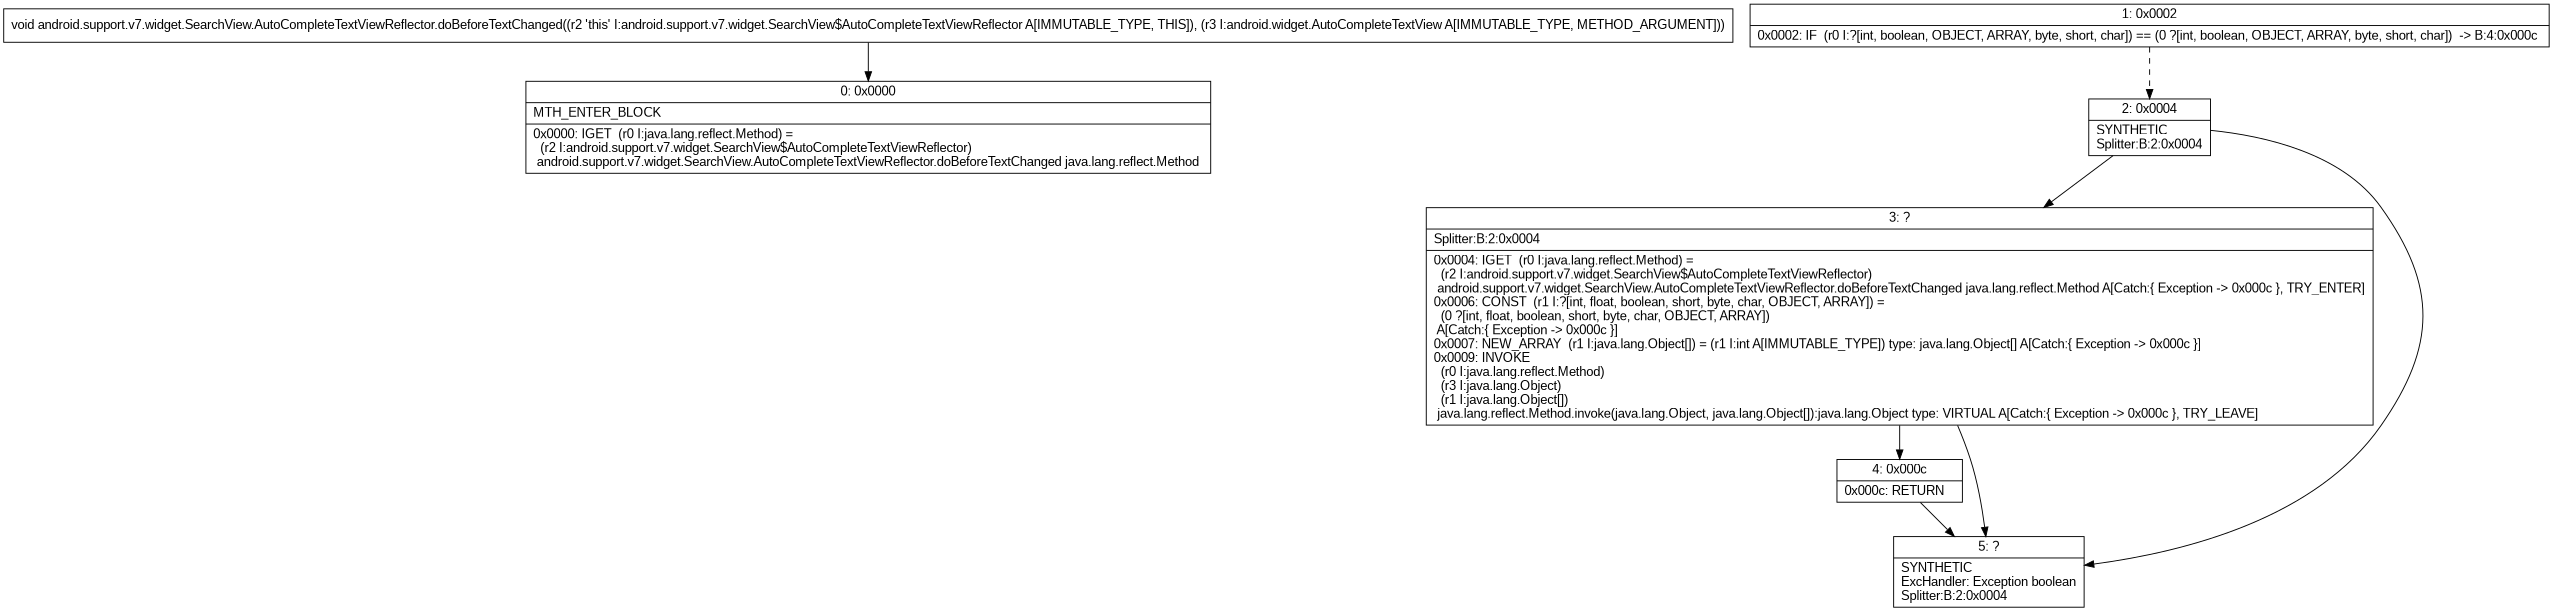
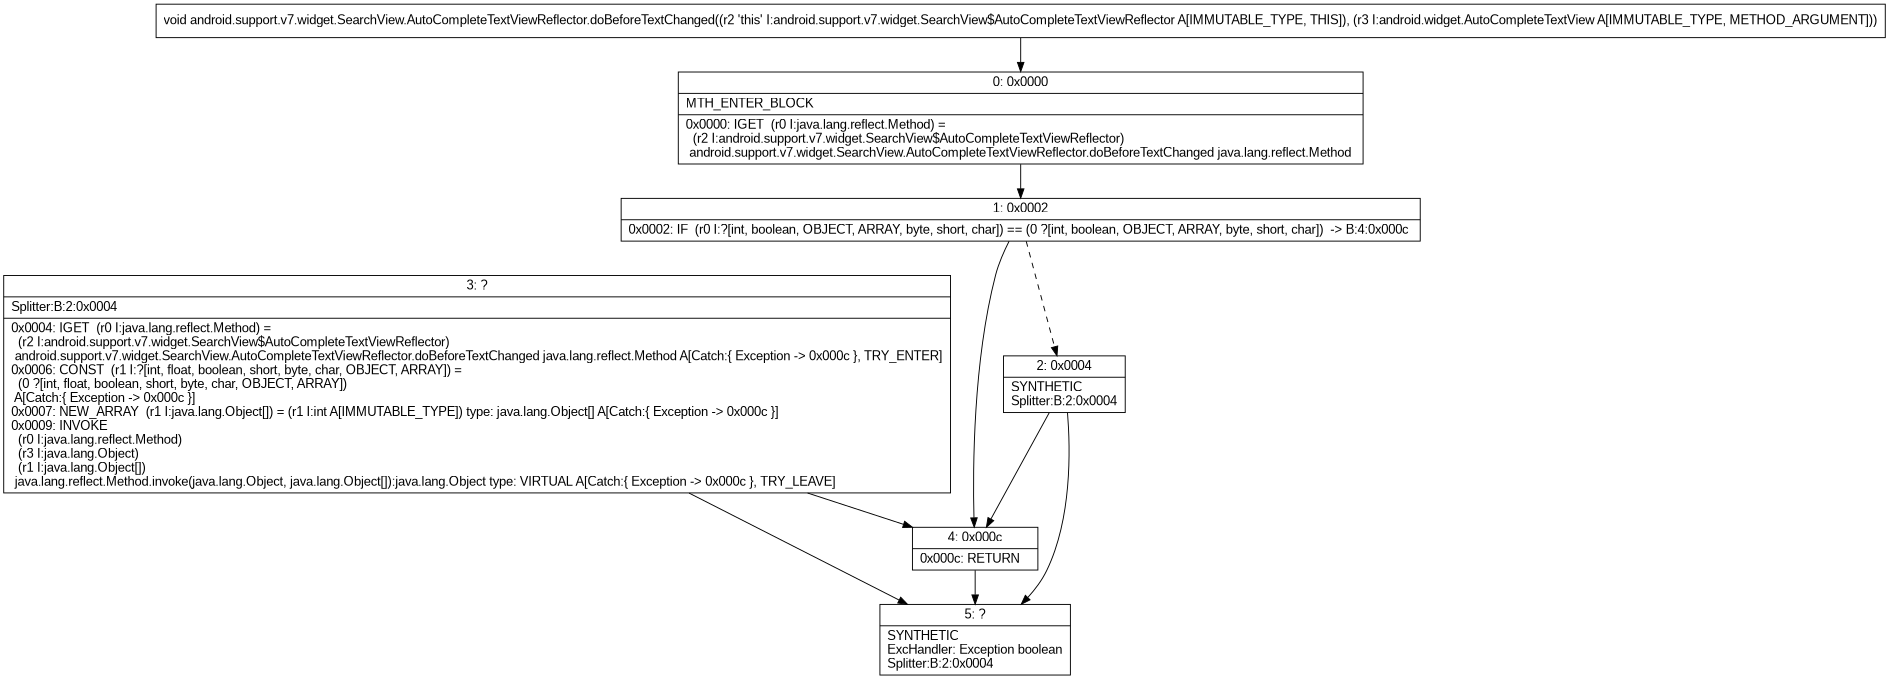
none -> (1021, 177)
(2082, 179) -> (1020, 466)
none -> (979, 377)
